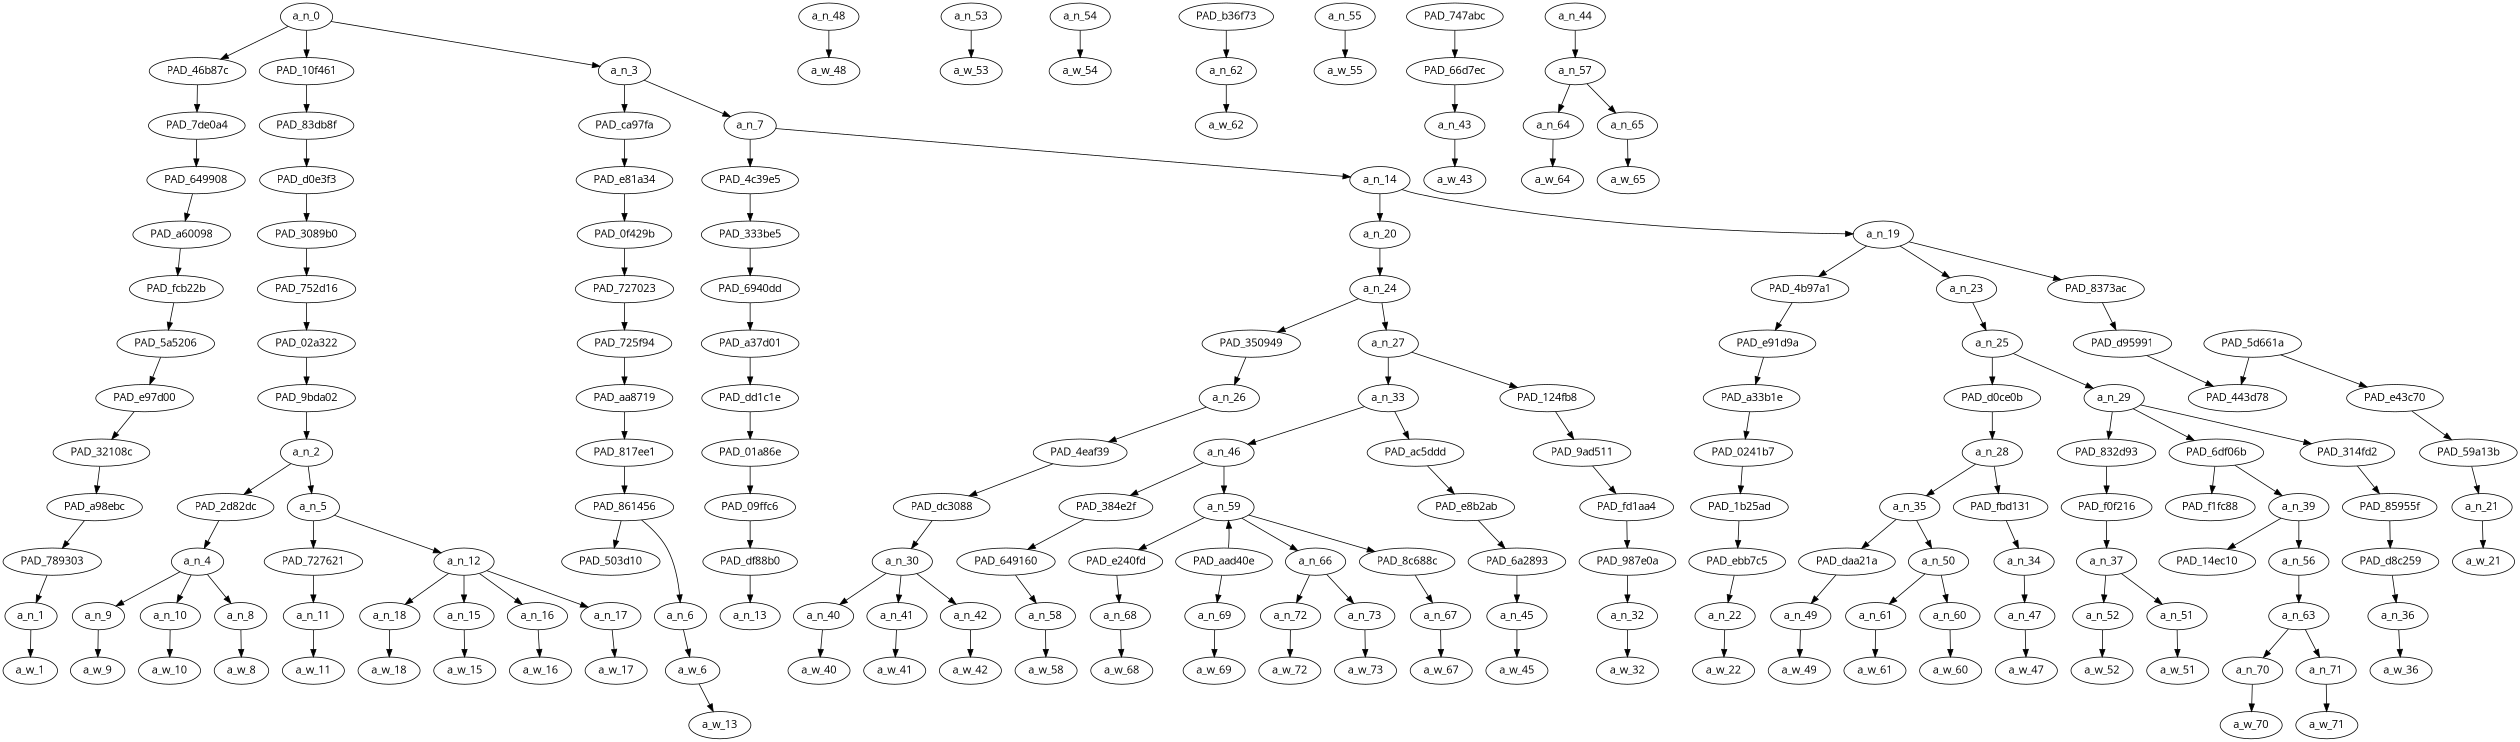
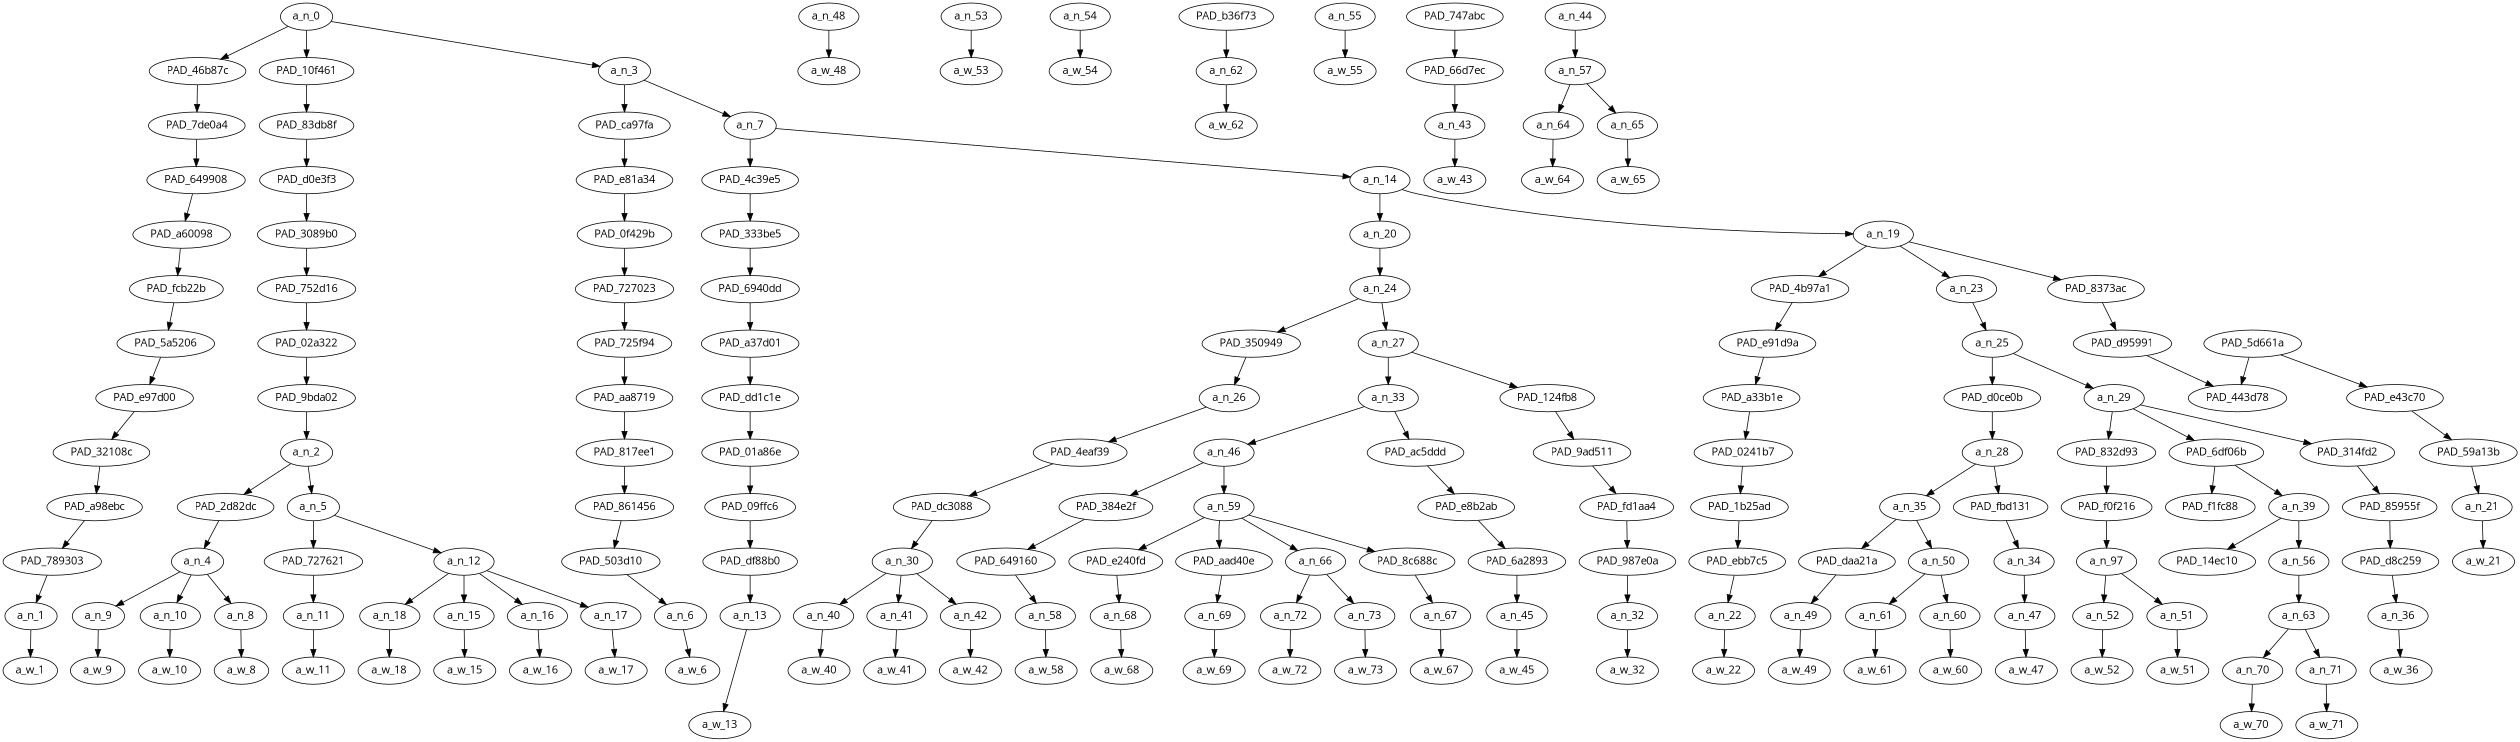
(1229, 538) -> (1219, 530)
(669, 553) -> (644, 587)
(2107, 562) -> (2107, 562)
(704, 694) -> (736, 667)
